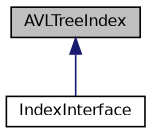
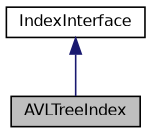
(76, 75) -> (76, 75)
